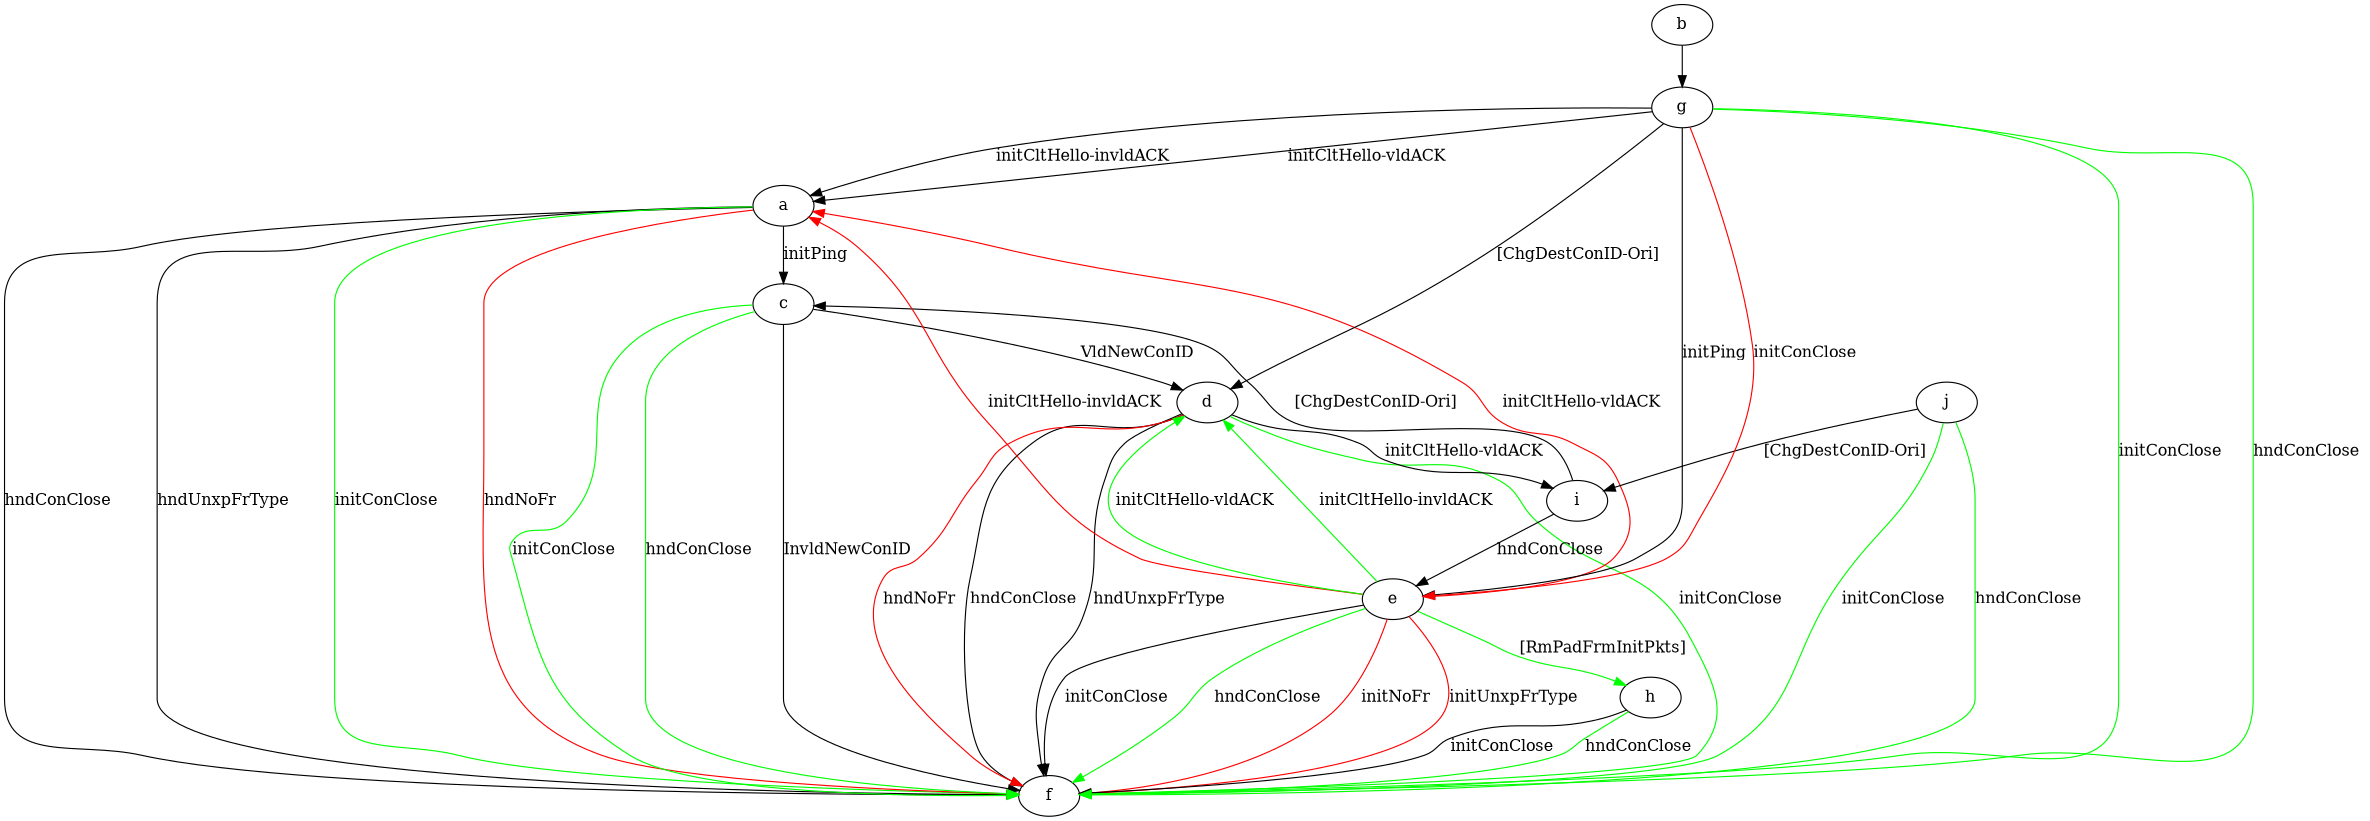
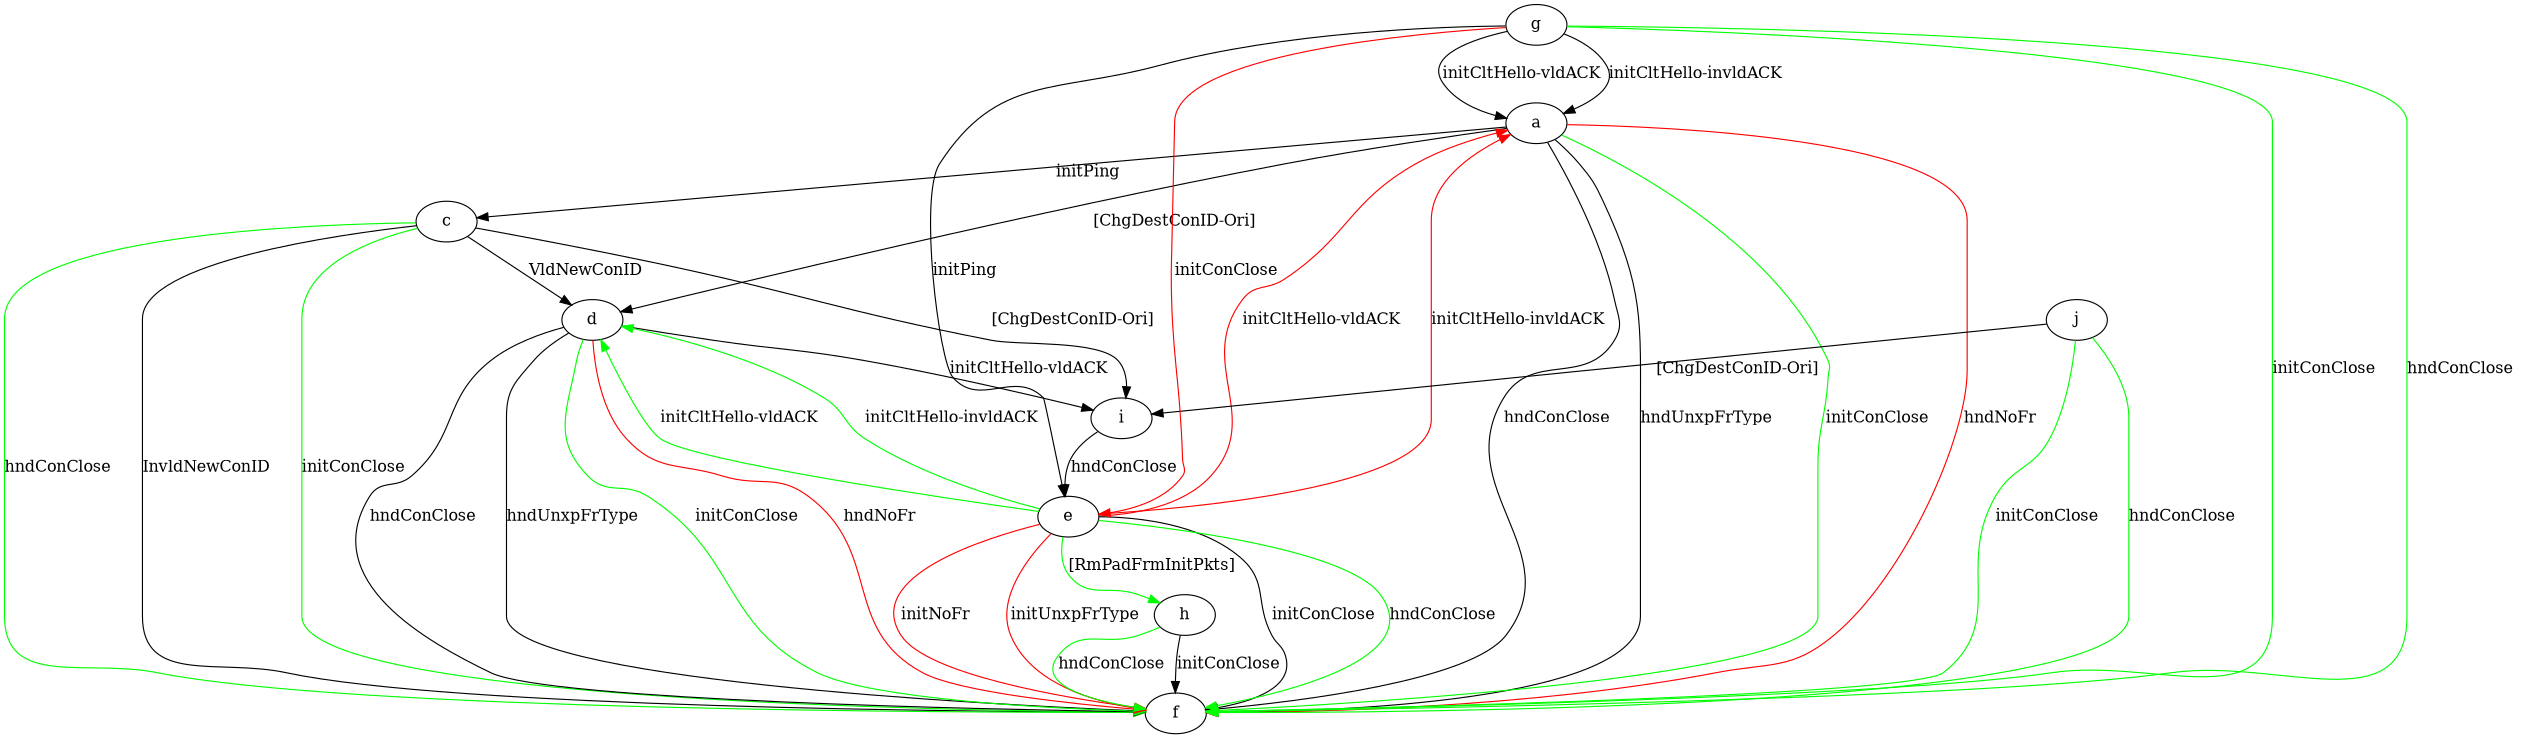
(1682, 25) -> none
(1462, 269) -> (1067, 208)
(1222, 355) -> (811, 299)
